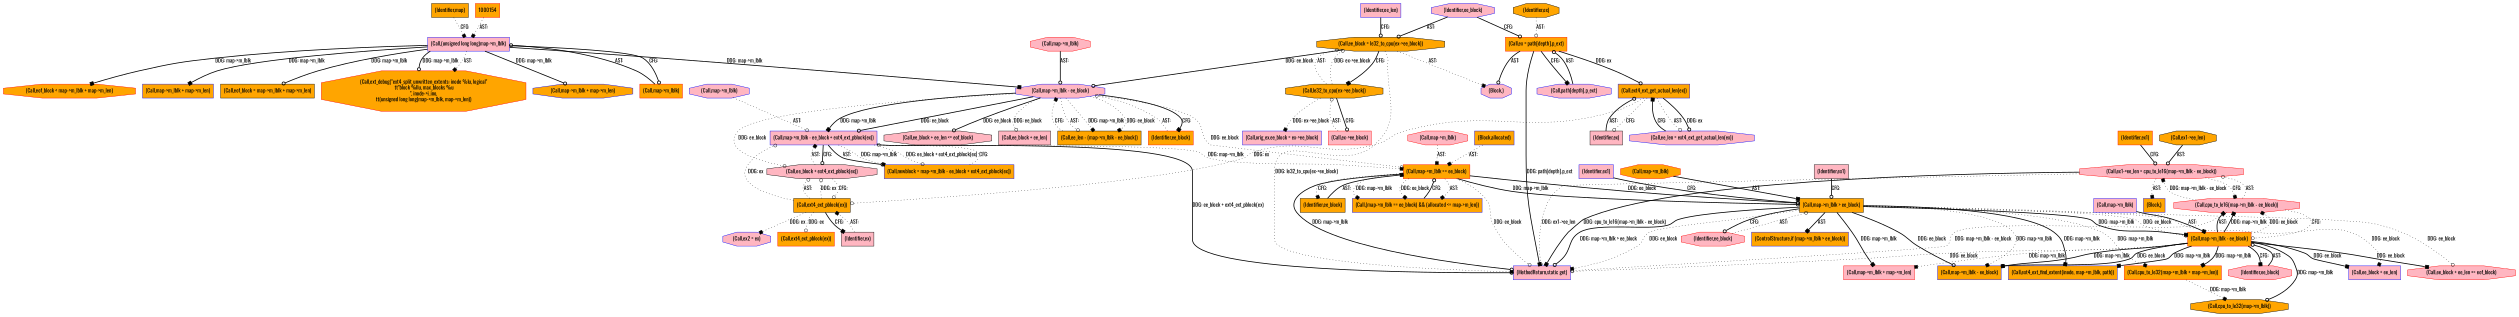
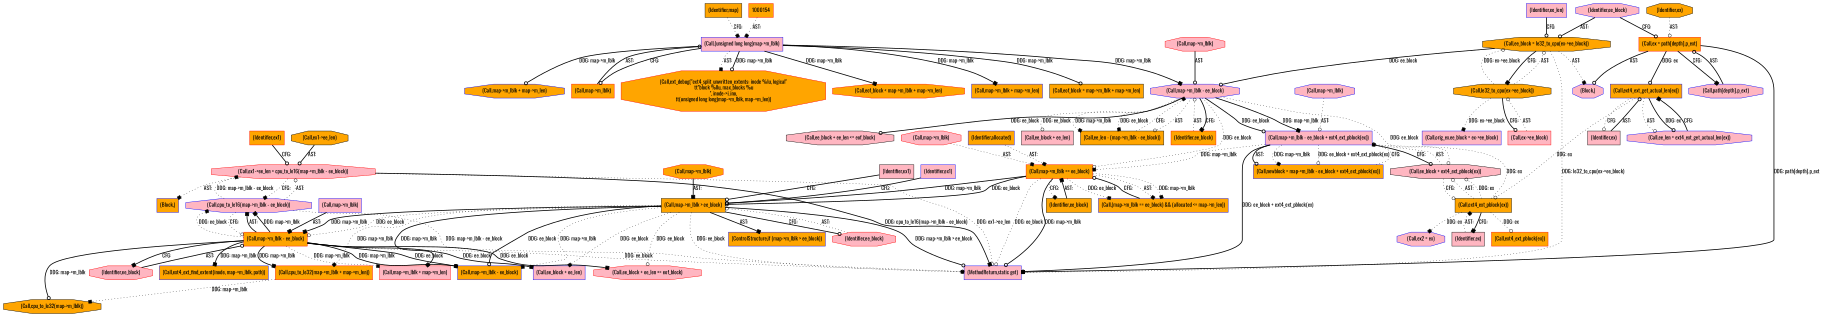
(1494, 138) -> (991, 138)
(2237, 205) -> (249, 205)
(2005, 216) -> none
